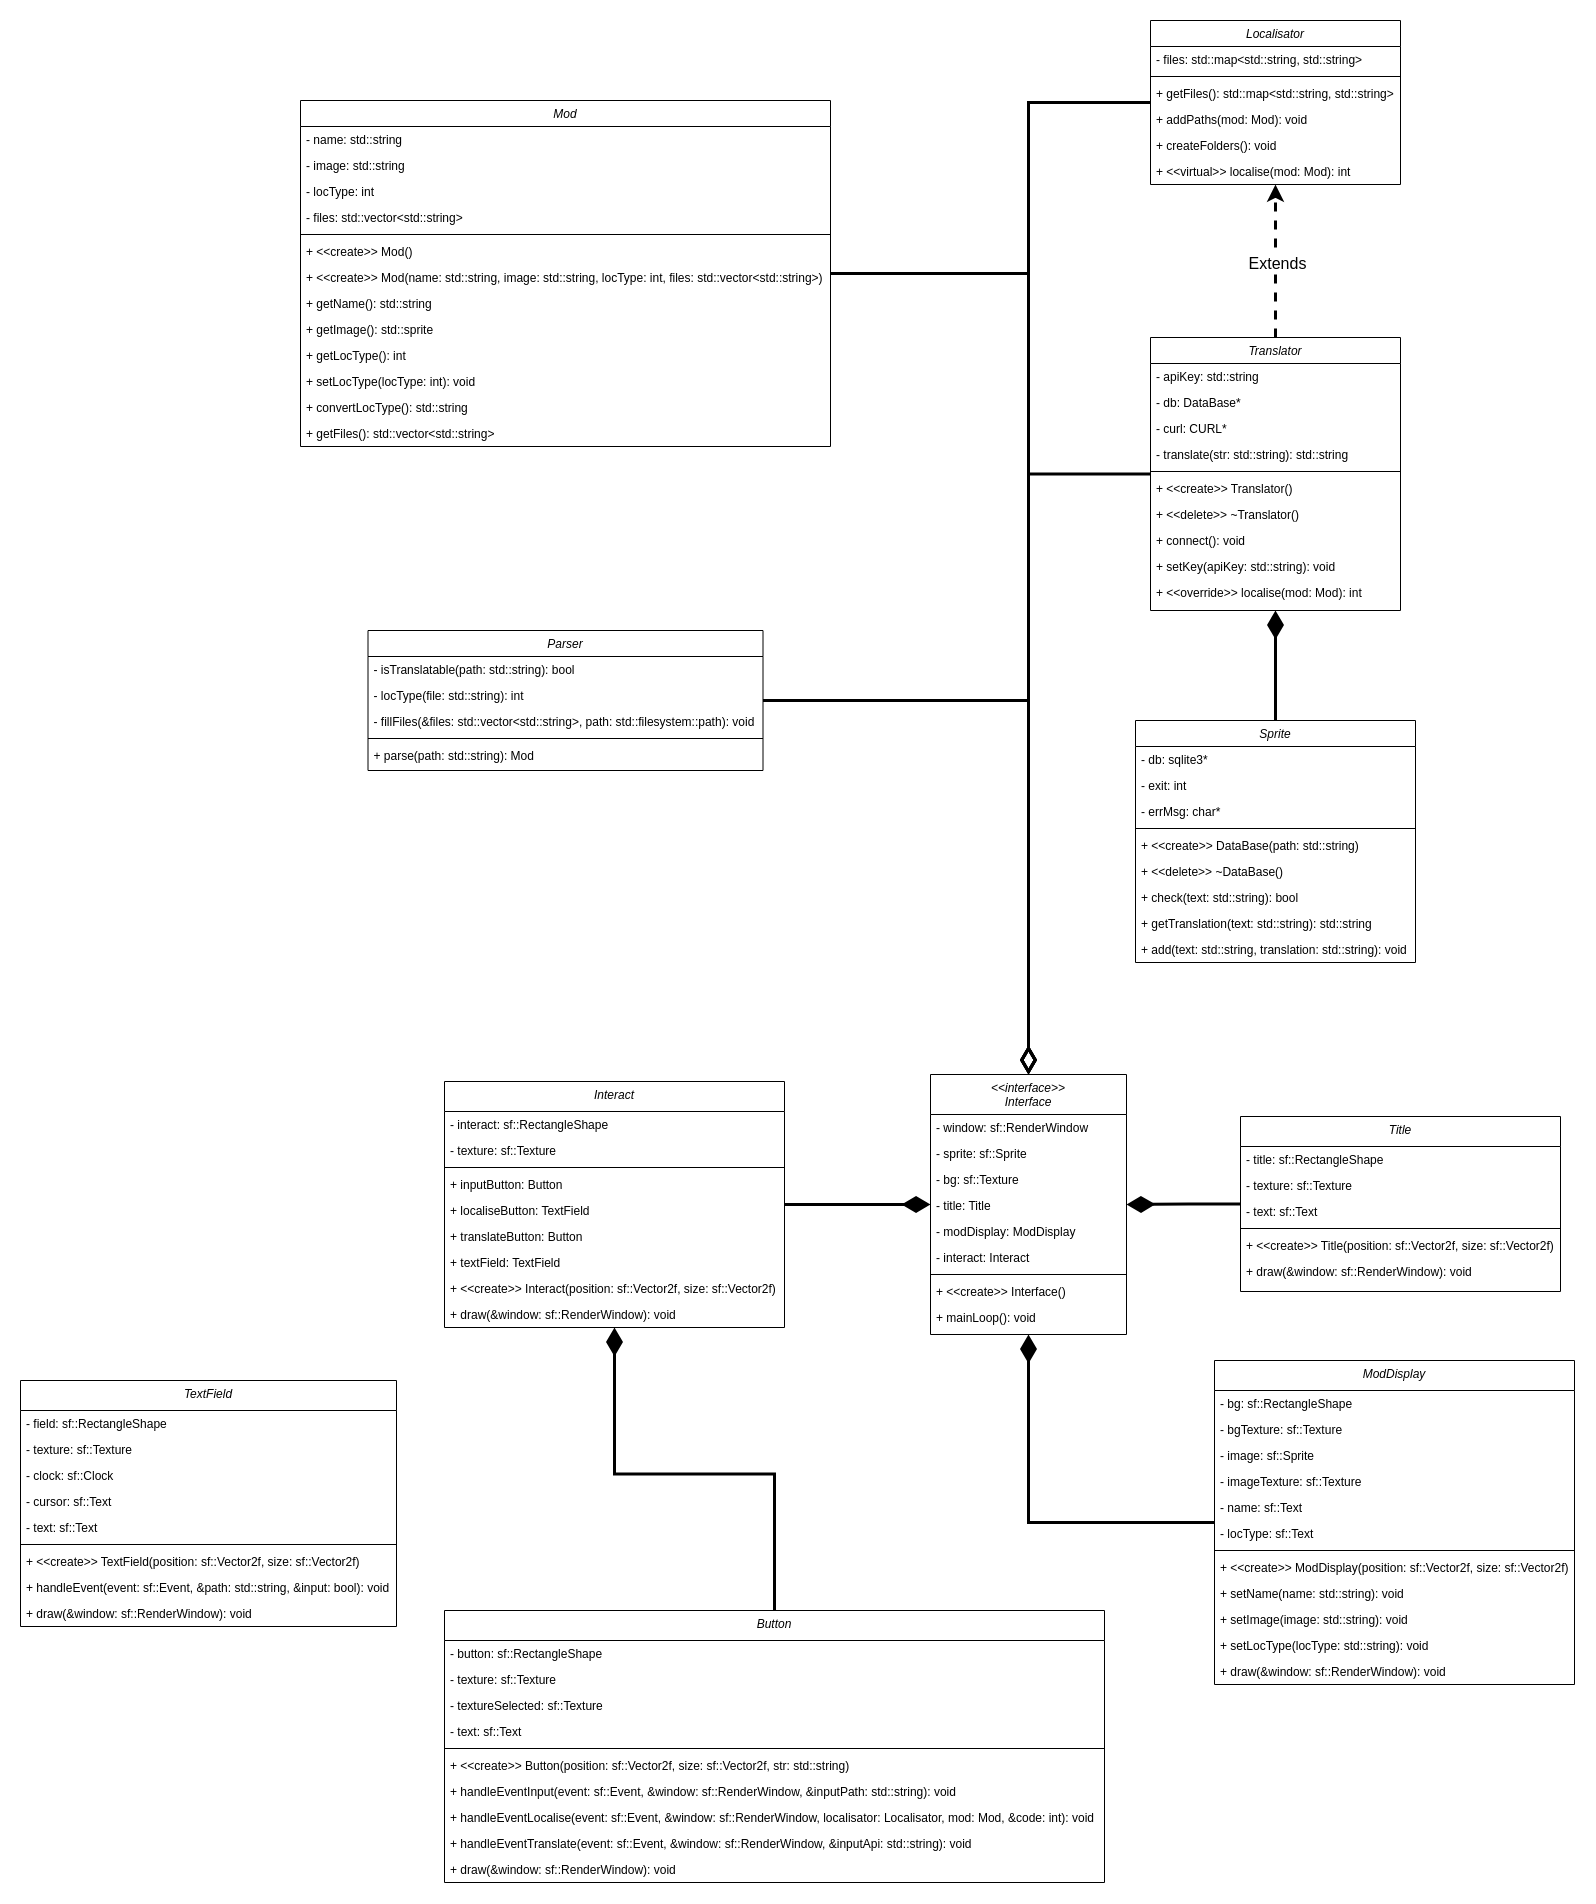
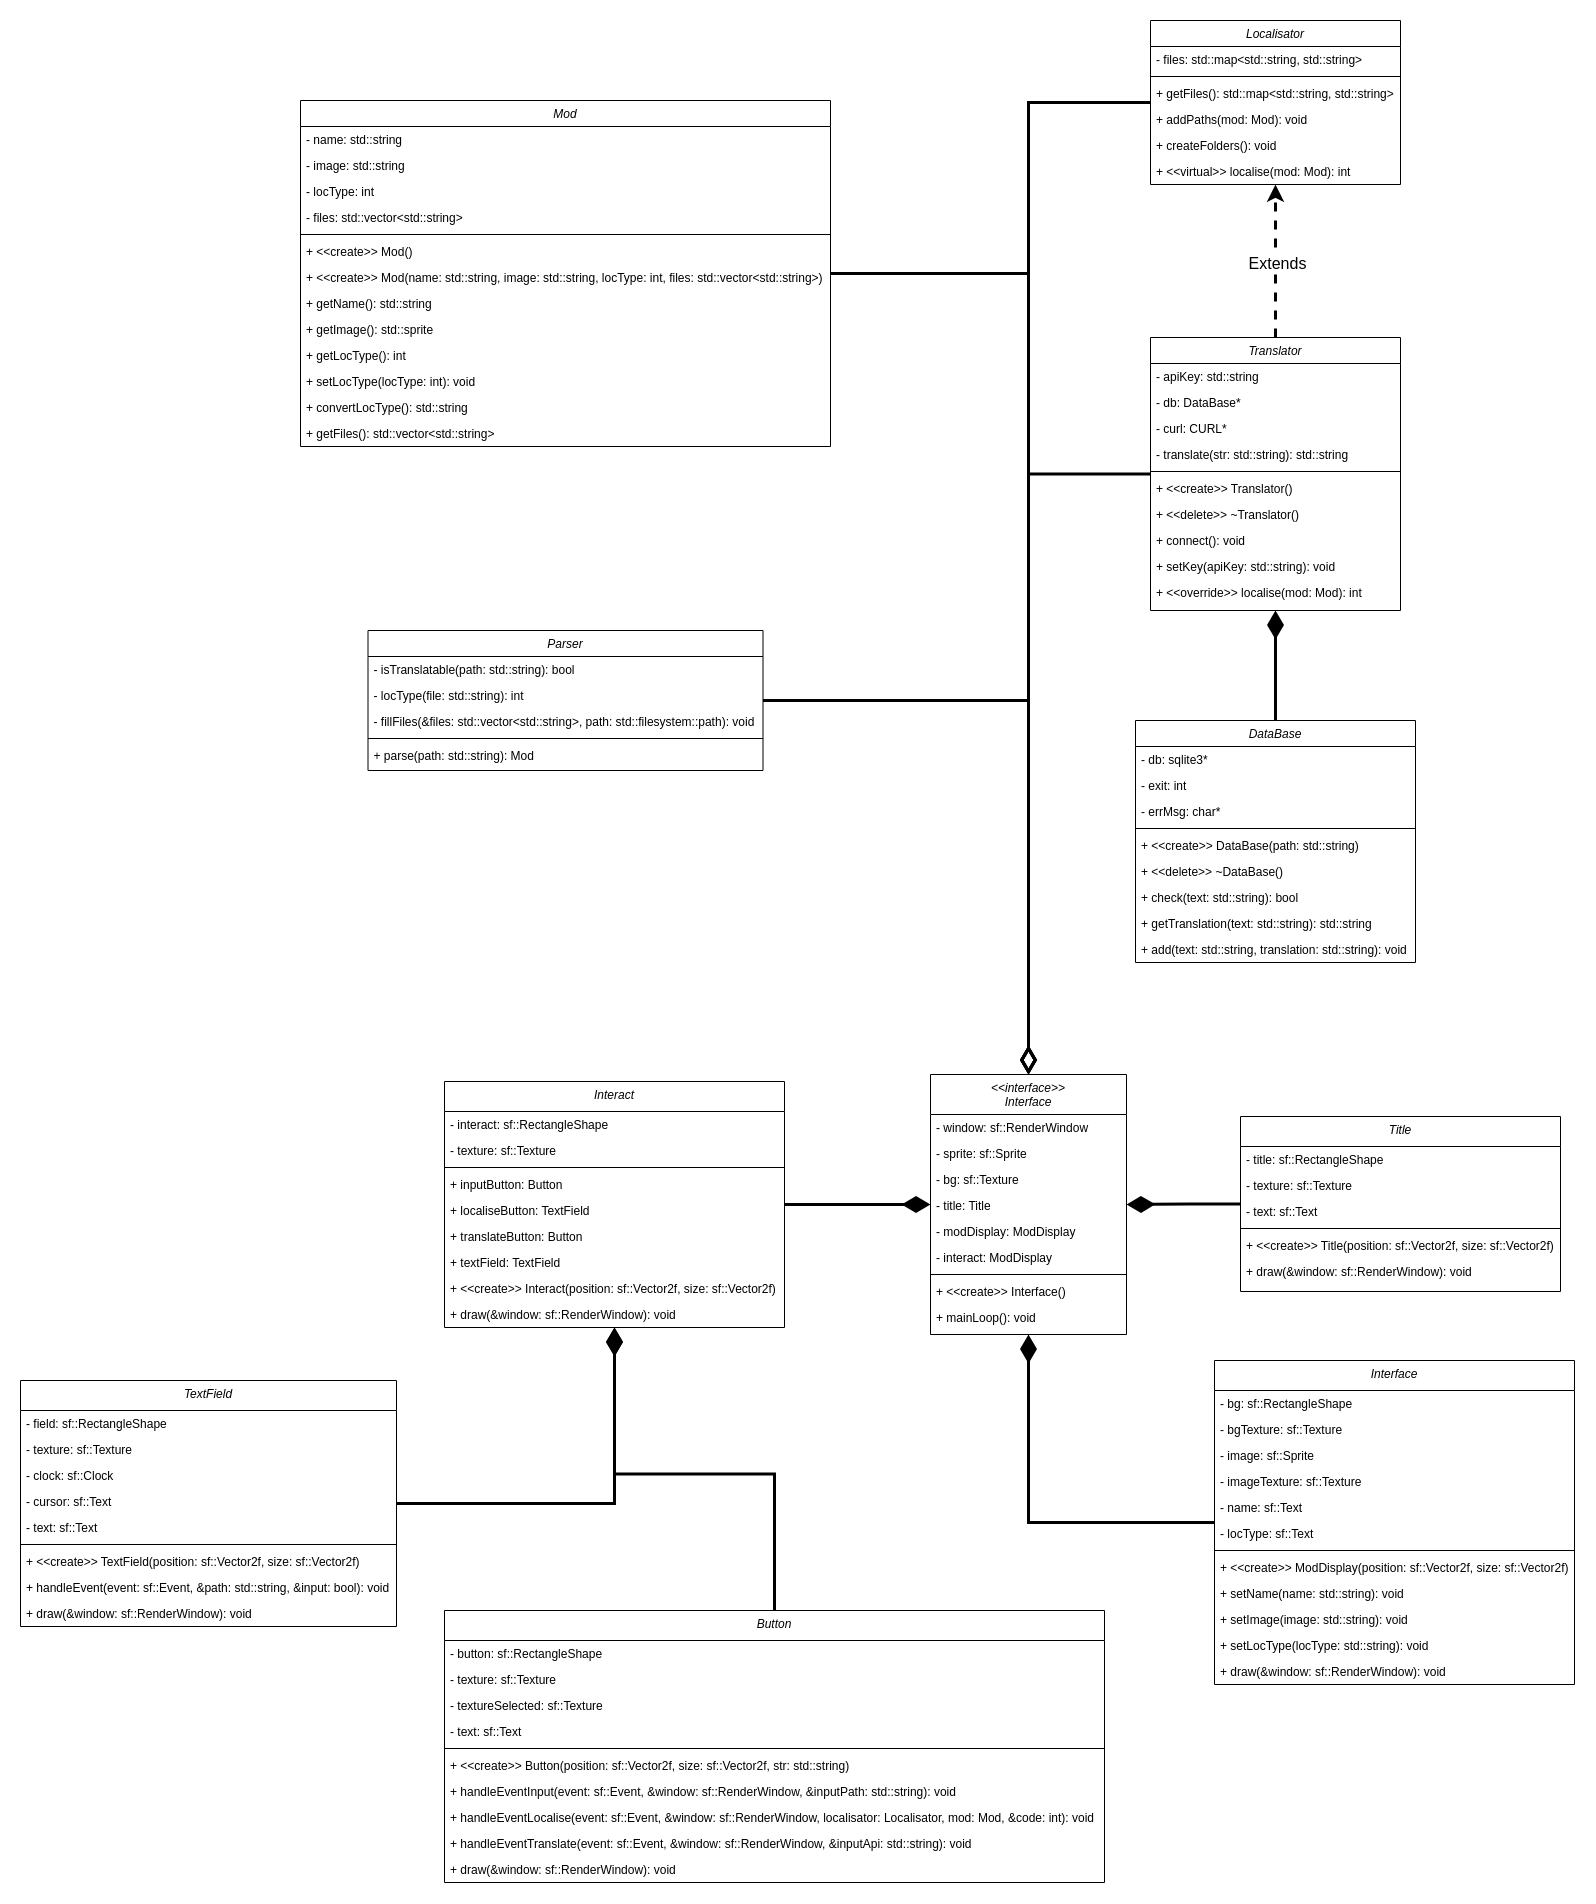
(1275, 734) -> (1275, 734)
(997, 1258) -> (1001, 1258)
(1394, 1374) -> (1394, 1374)
none -> (520, 1504)
